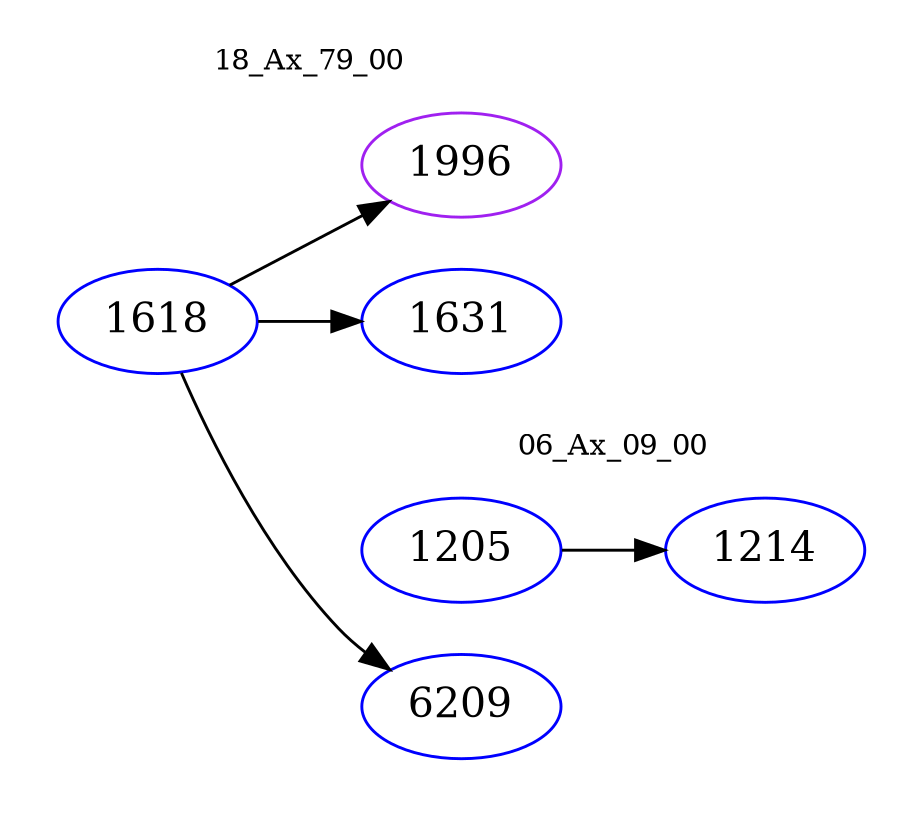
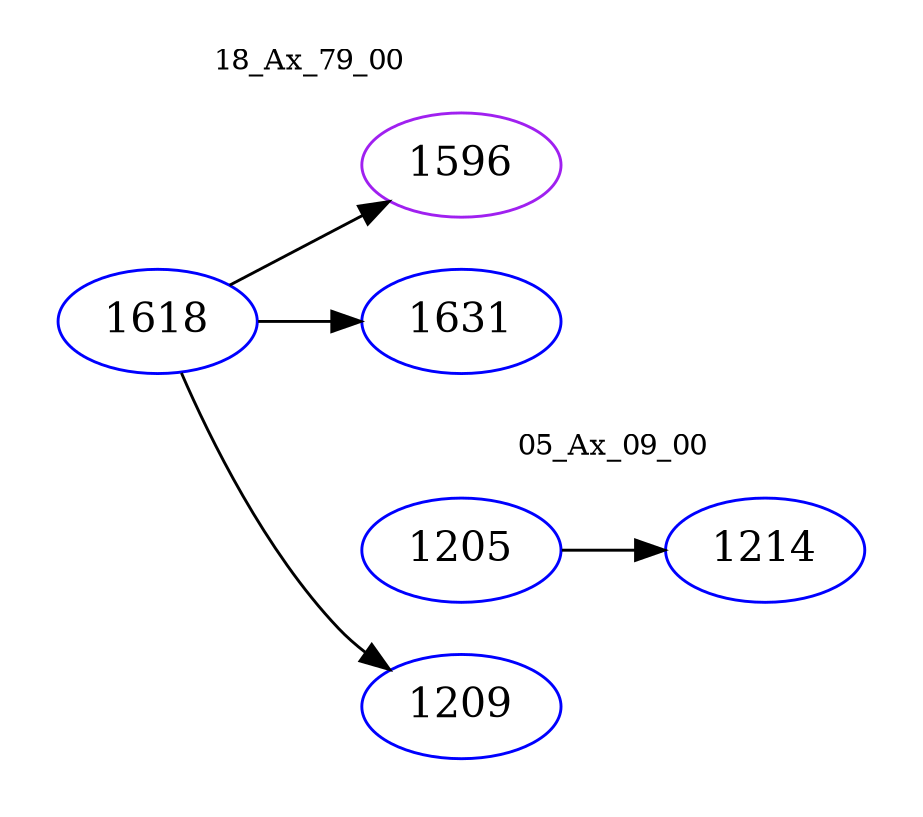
(461, 165) -> (461, 165)
(613, 447) -> (613, 447)
(461, 707) -> (461, 707)
